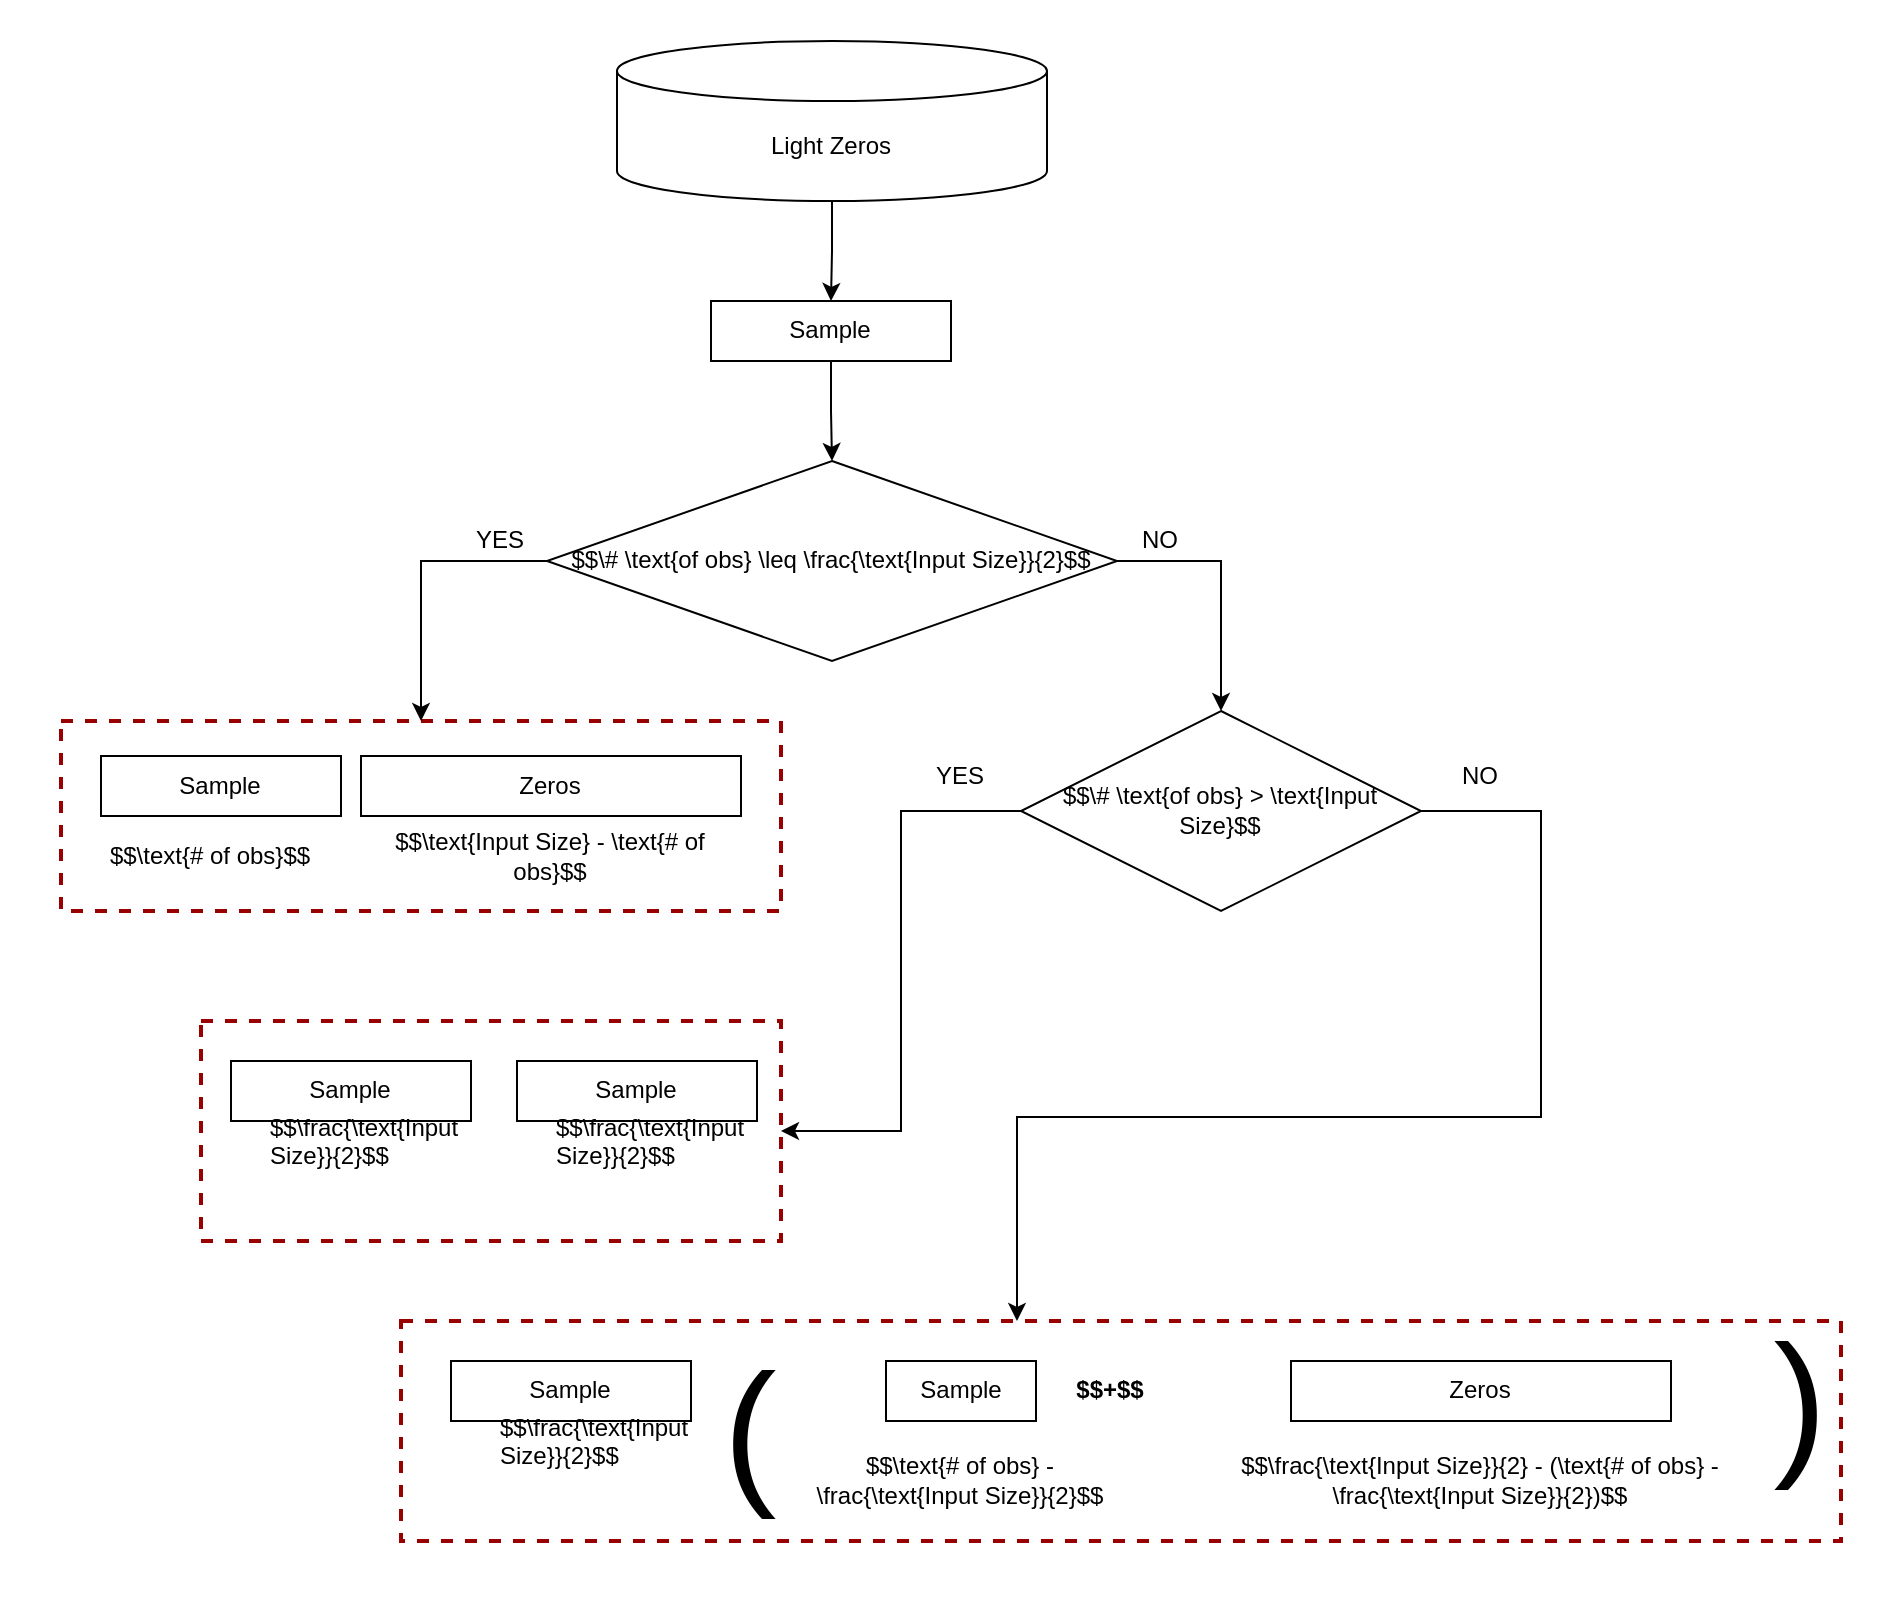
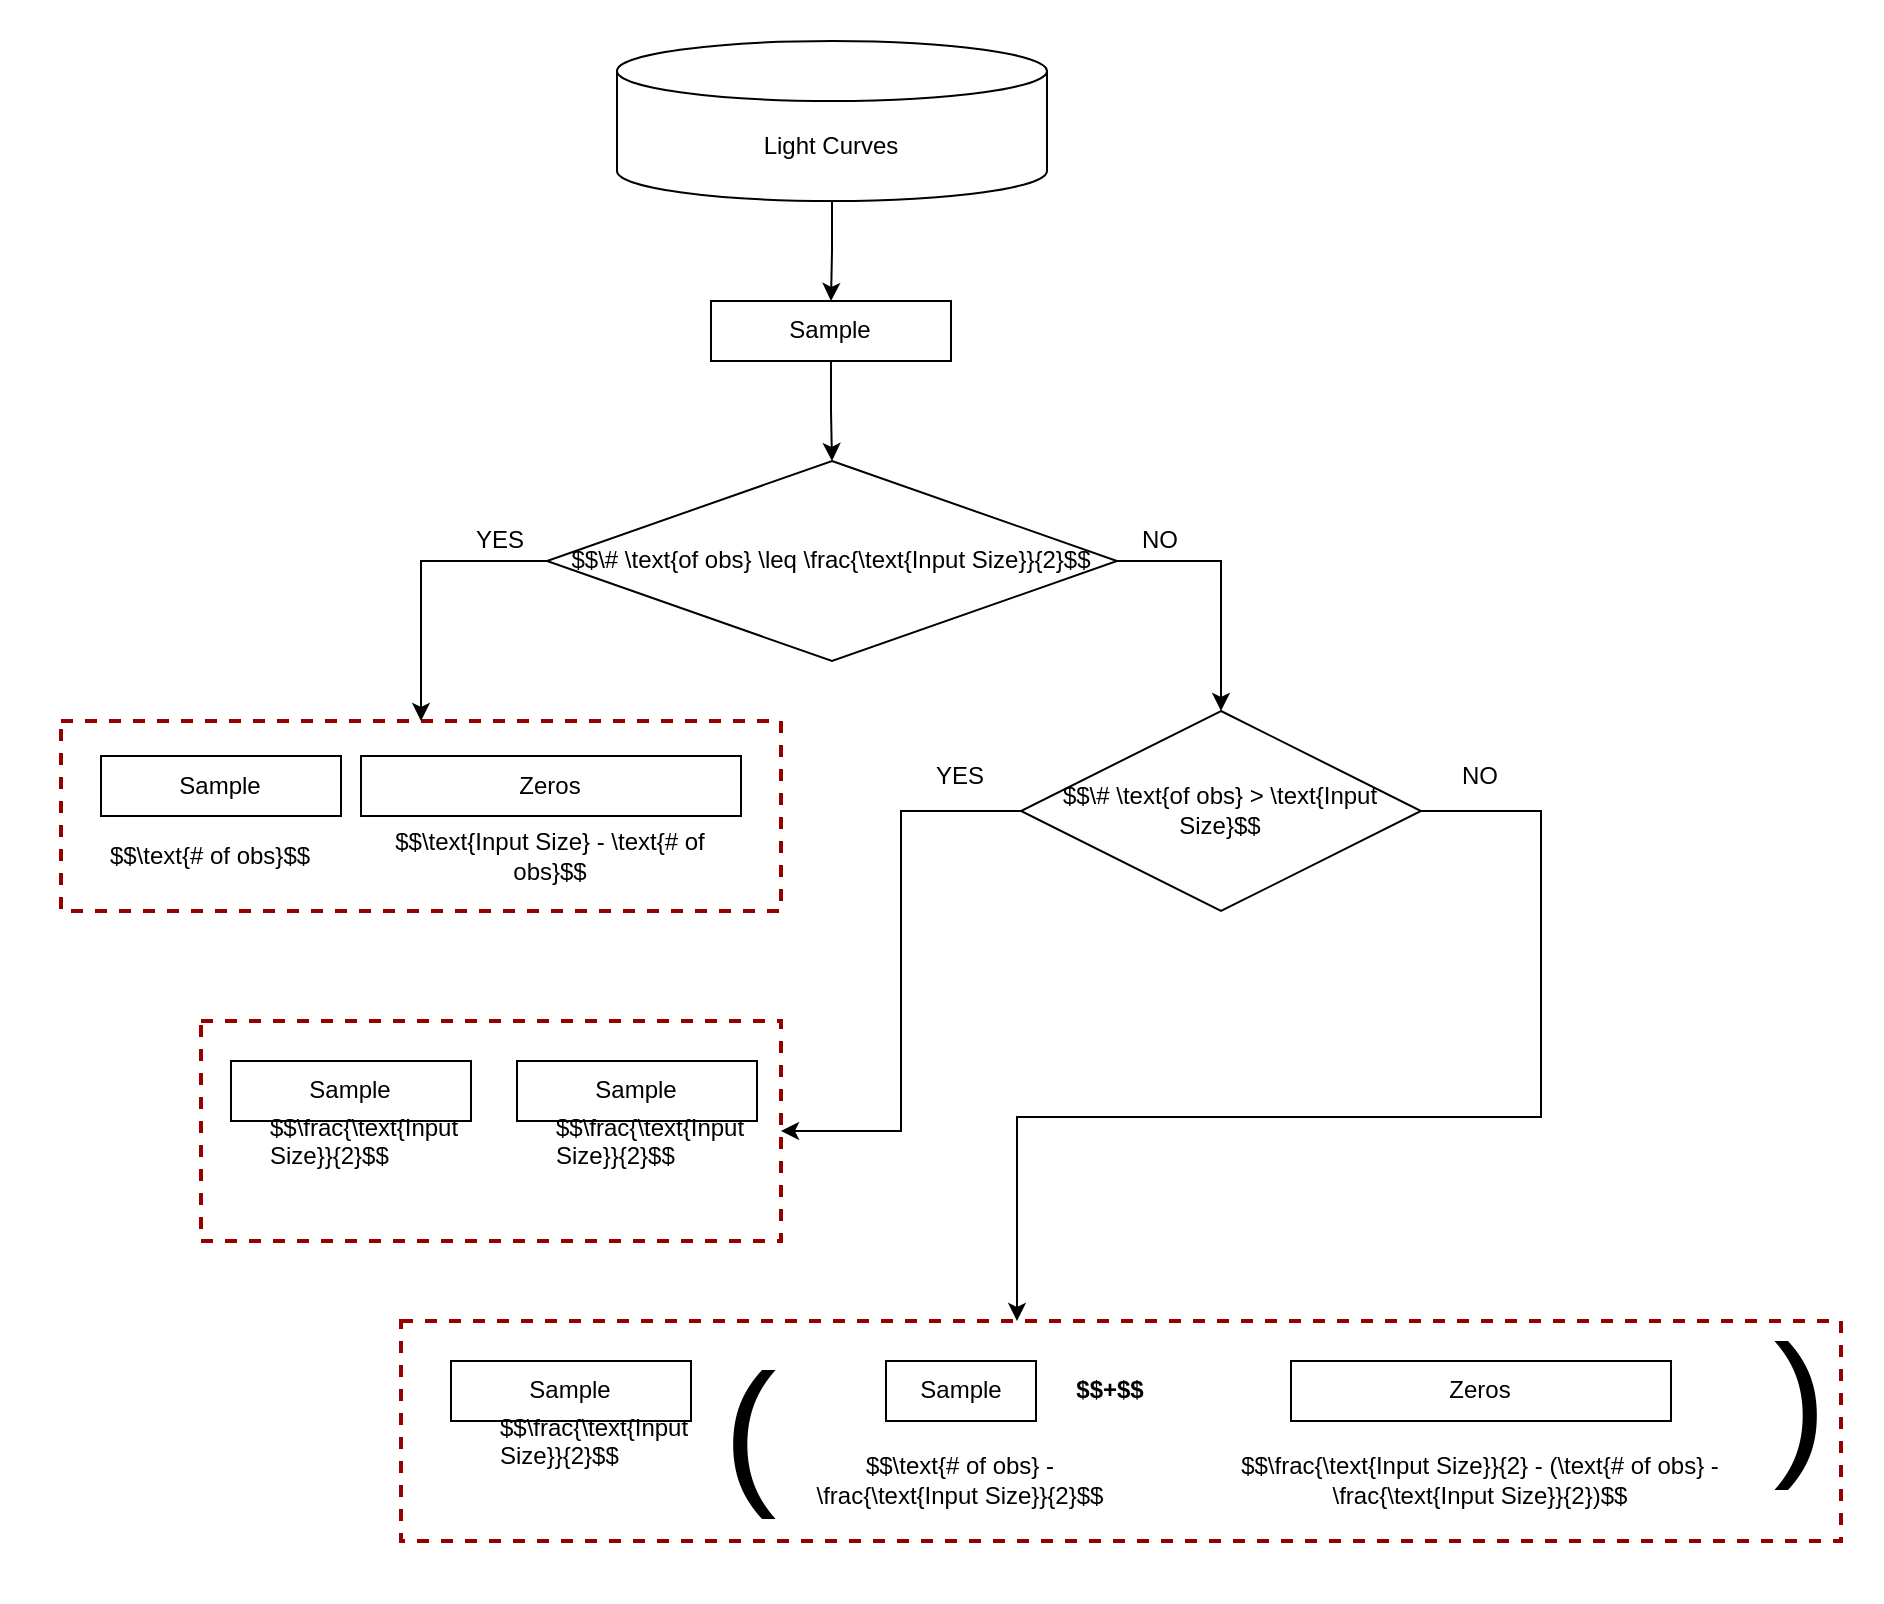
(832, 147) -> (832, 147)
